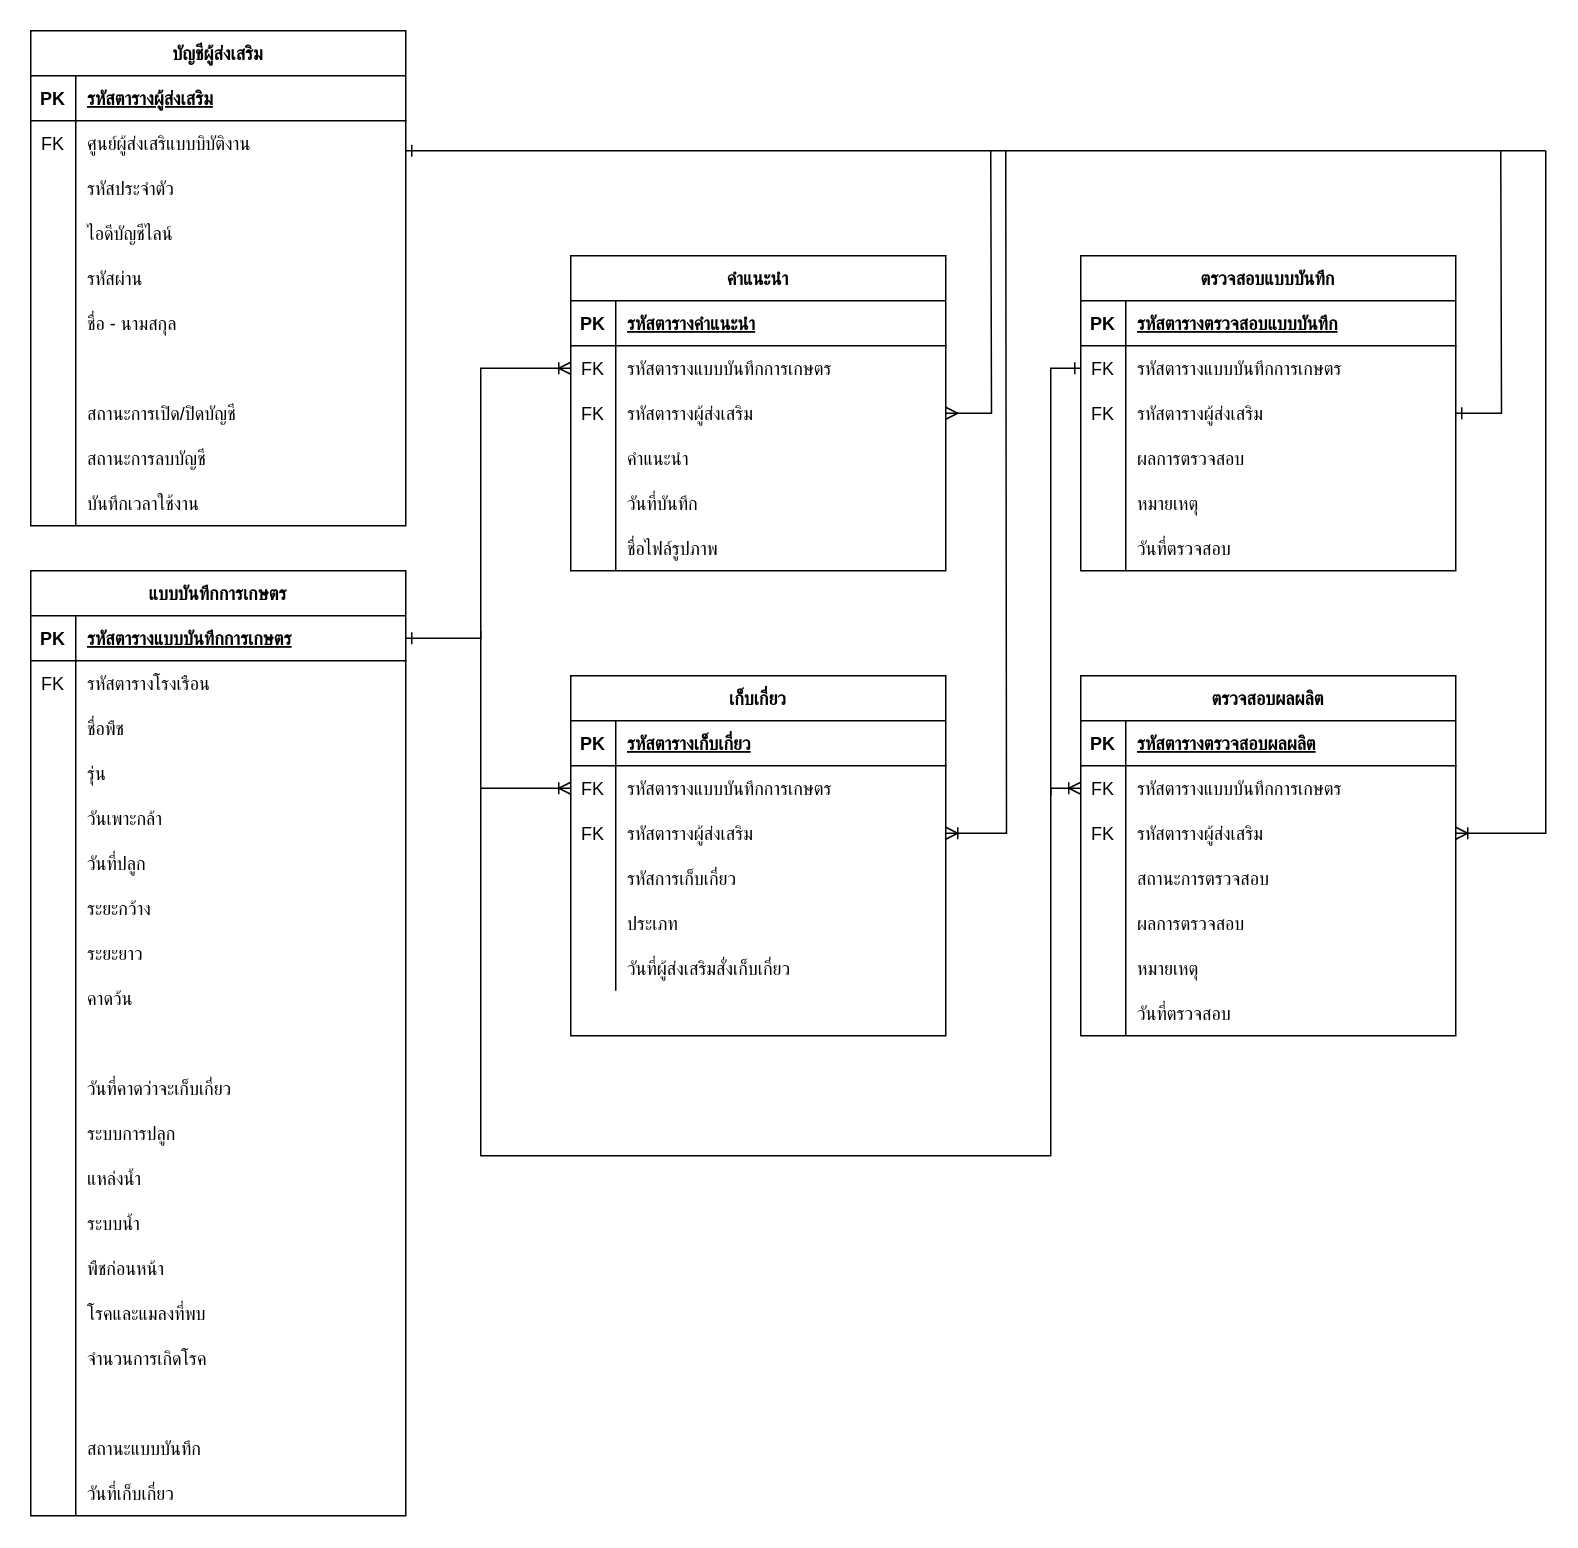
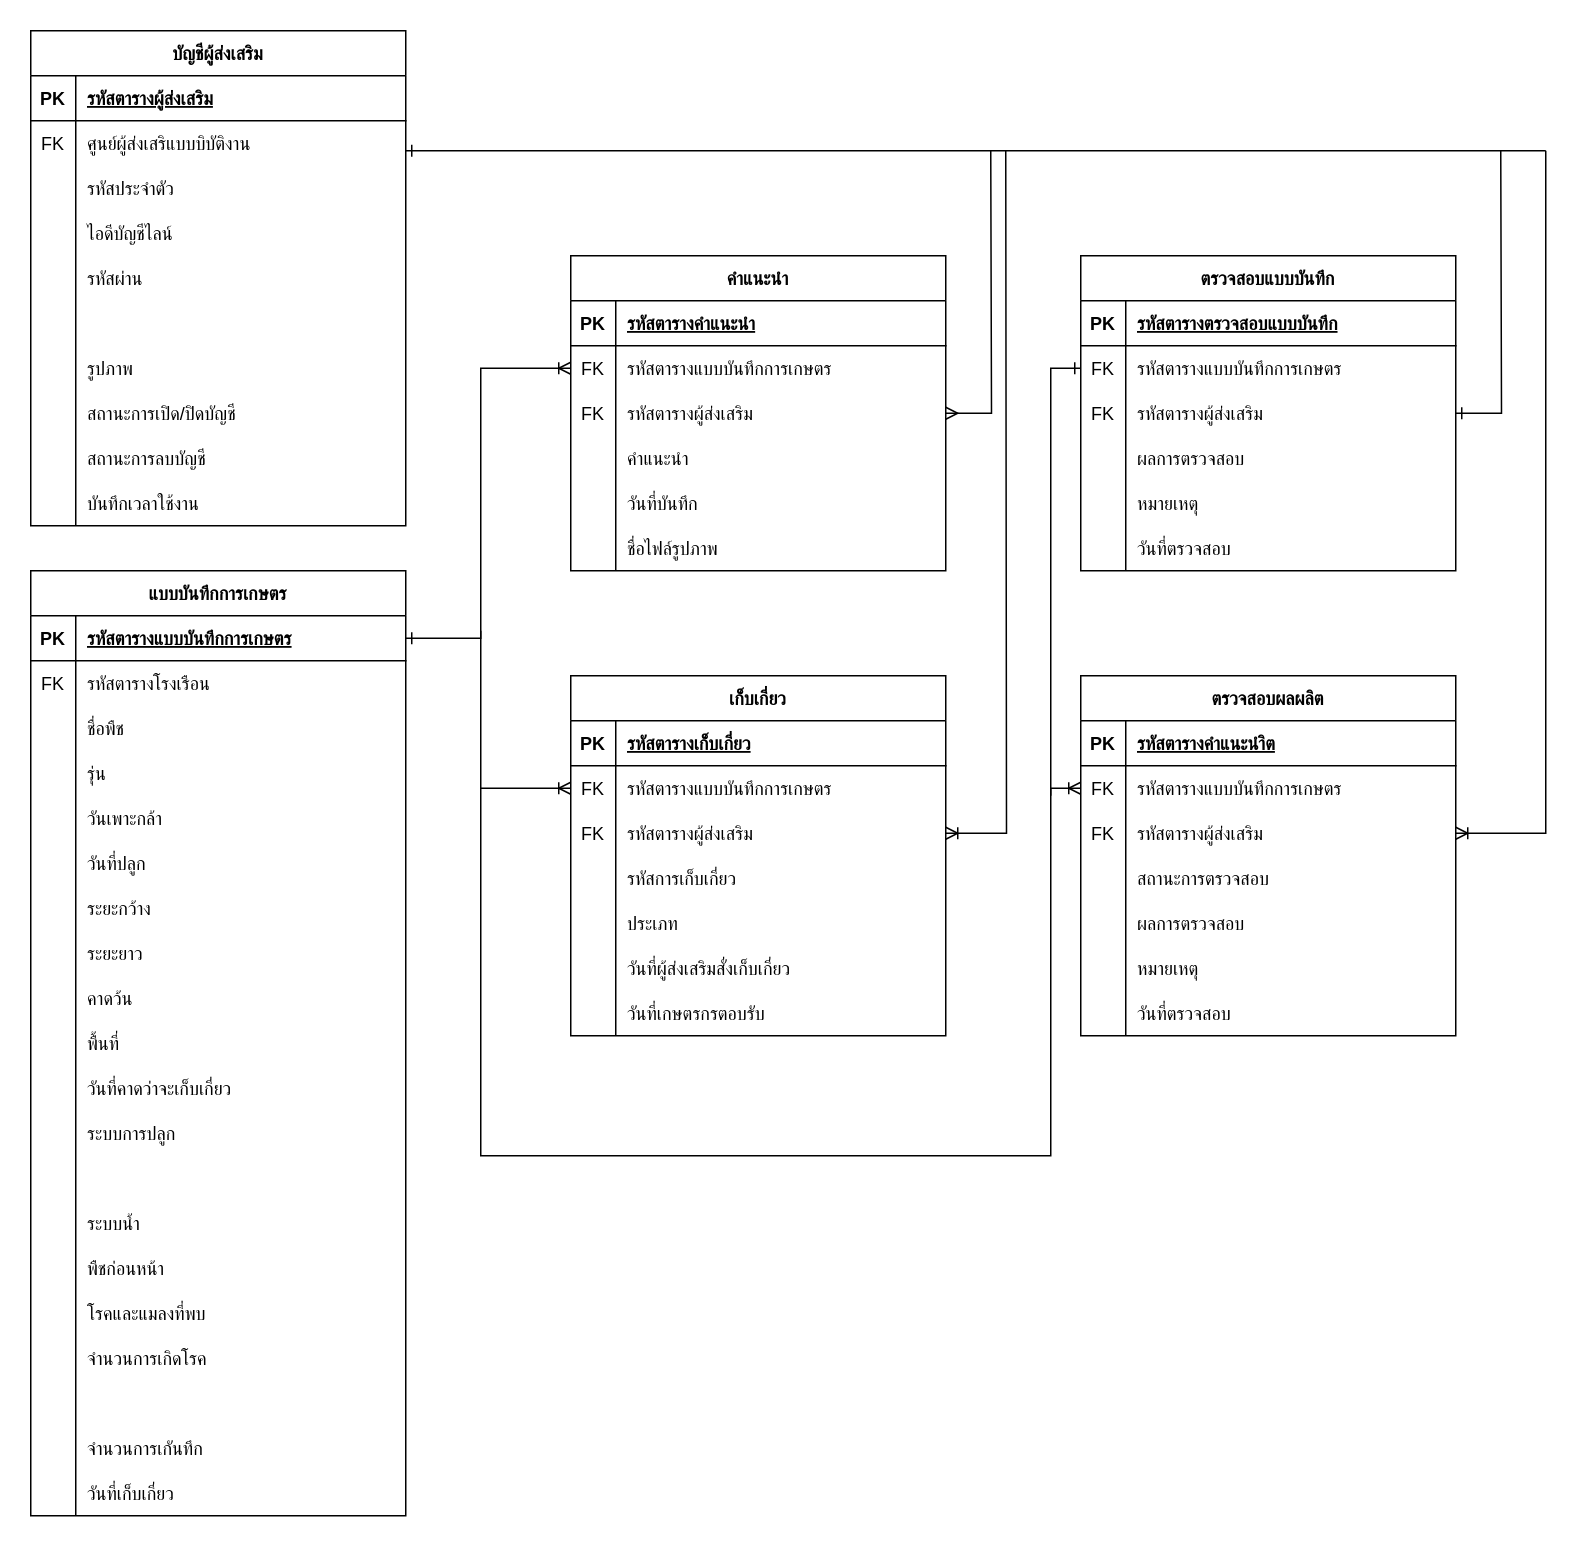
(241, 323) -> none
none -> (241, 368)
(1248, 744) -> (1228, 744)
none -> (781, 1013)
none -> (241, 1043)
(241, 1178) -> none
(158, 1449) -> (163, 1449)
